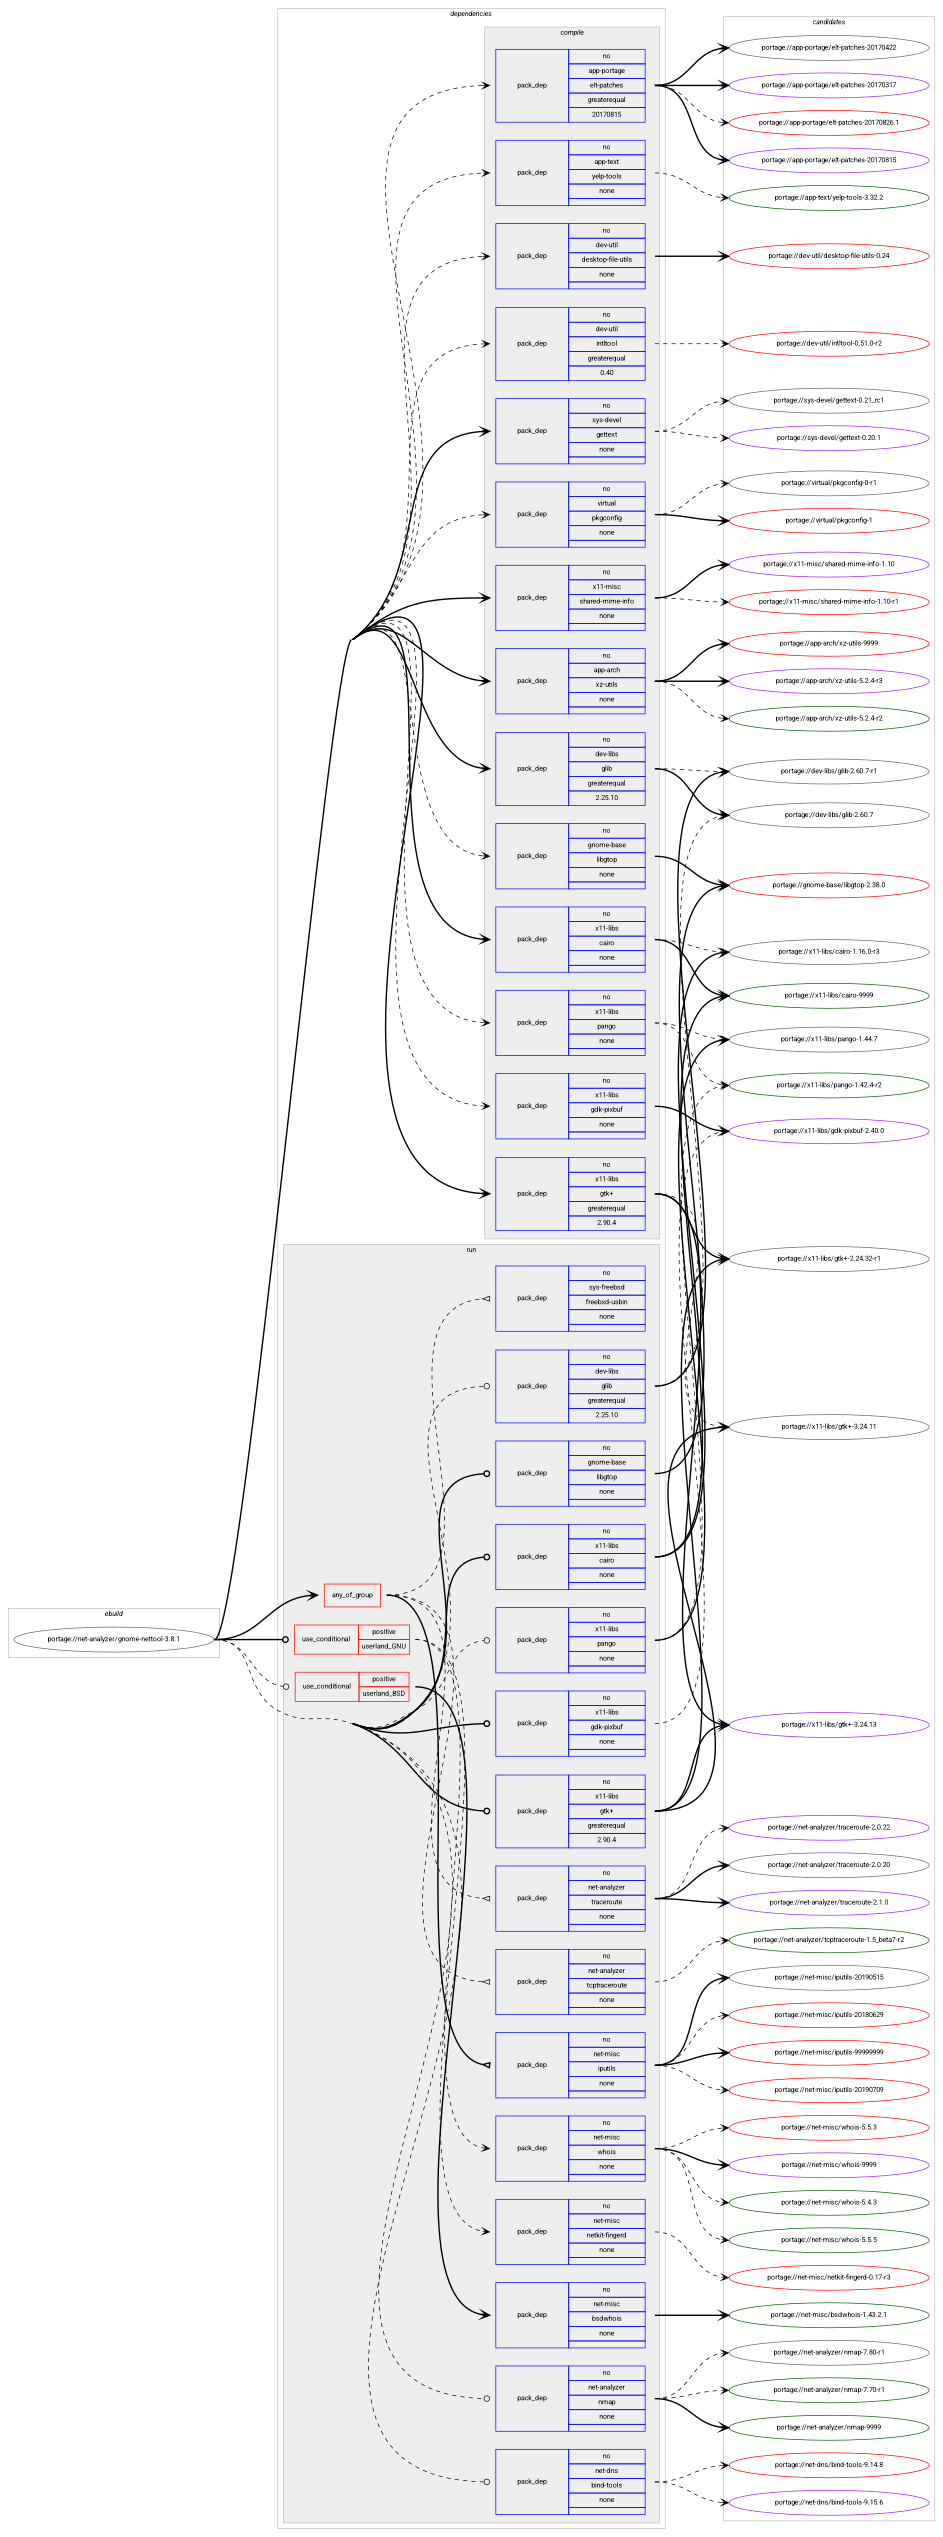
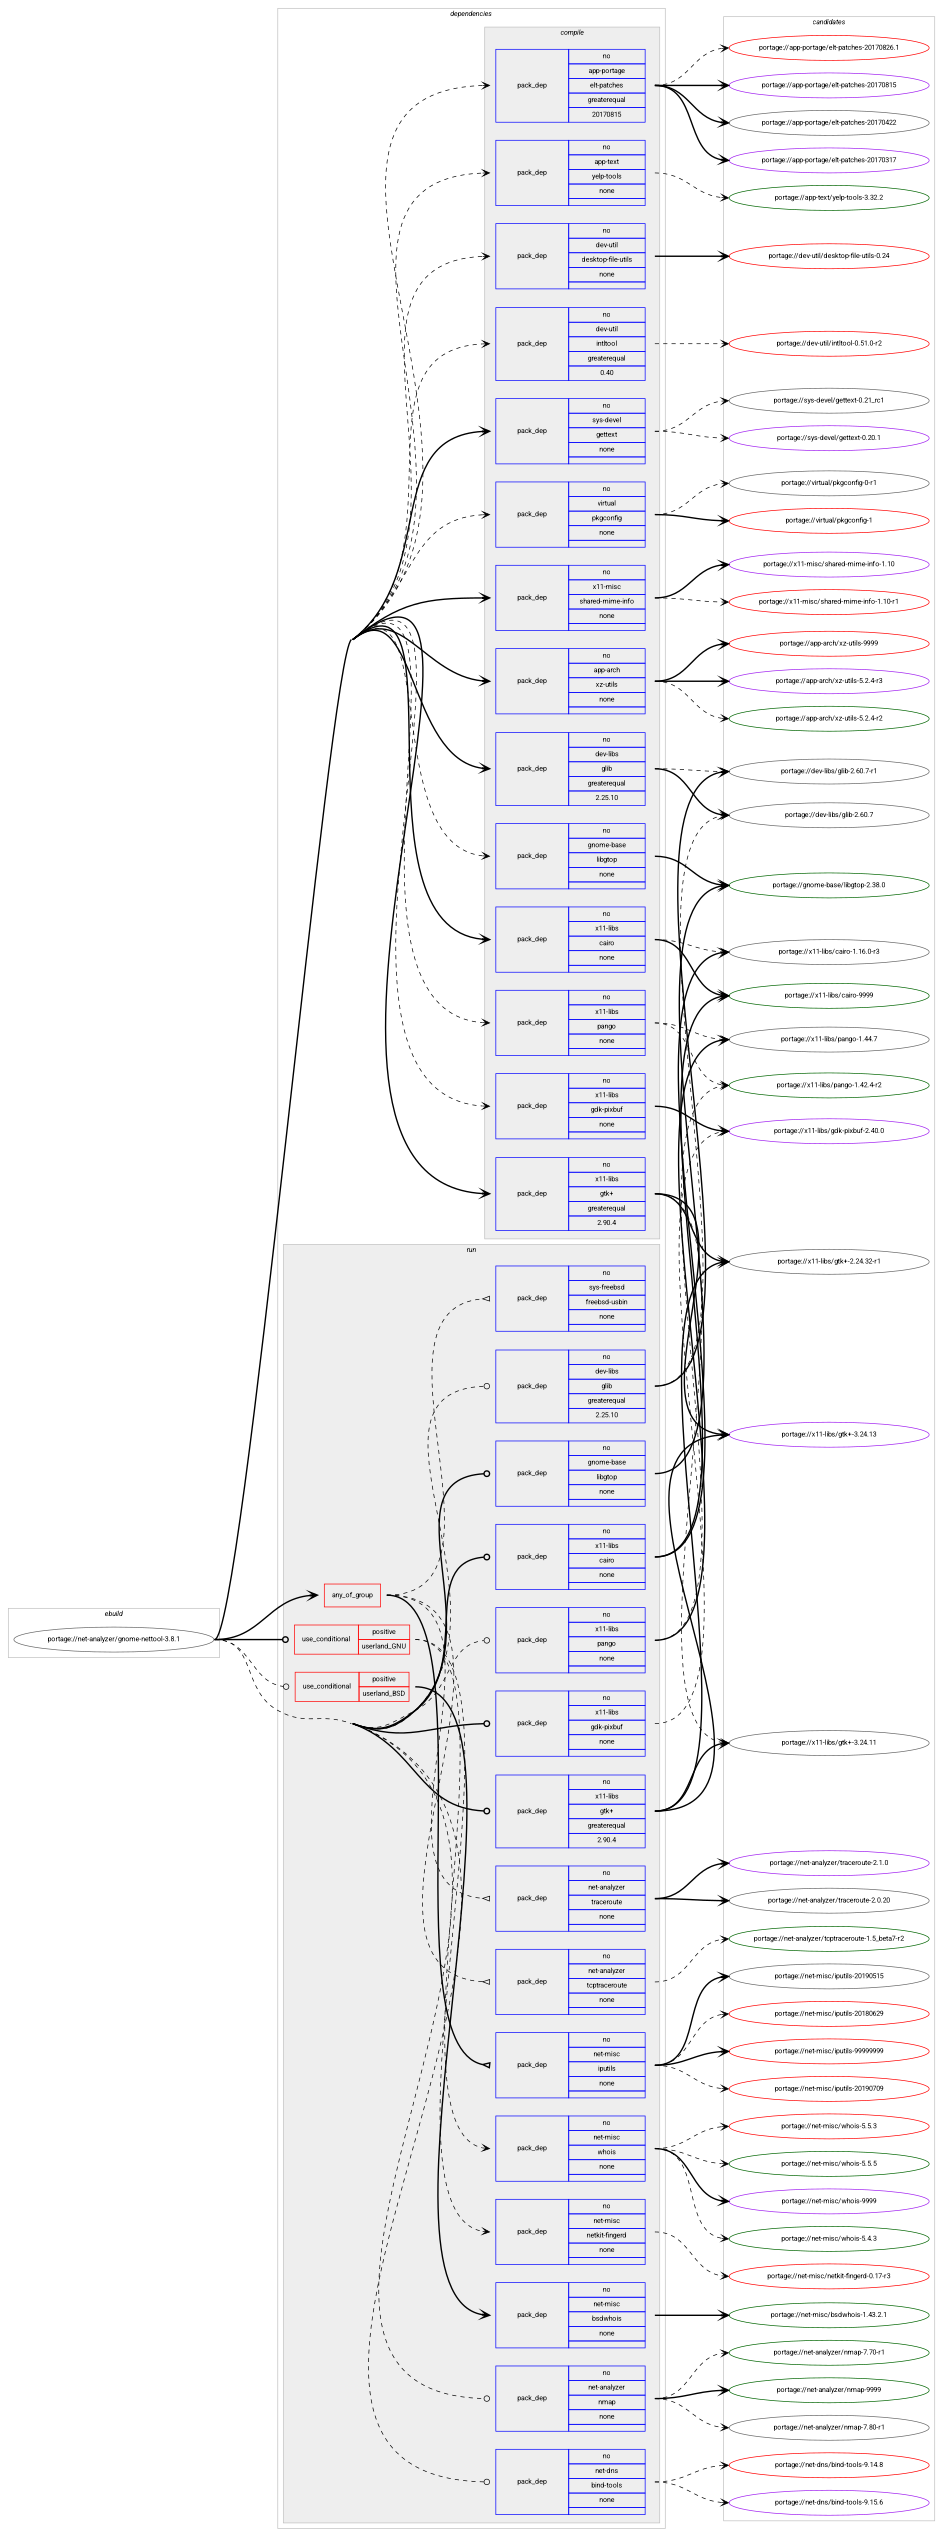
(829, 885) -> (829, 885)
(829, 1828) -> none
